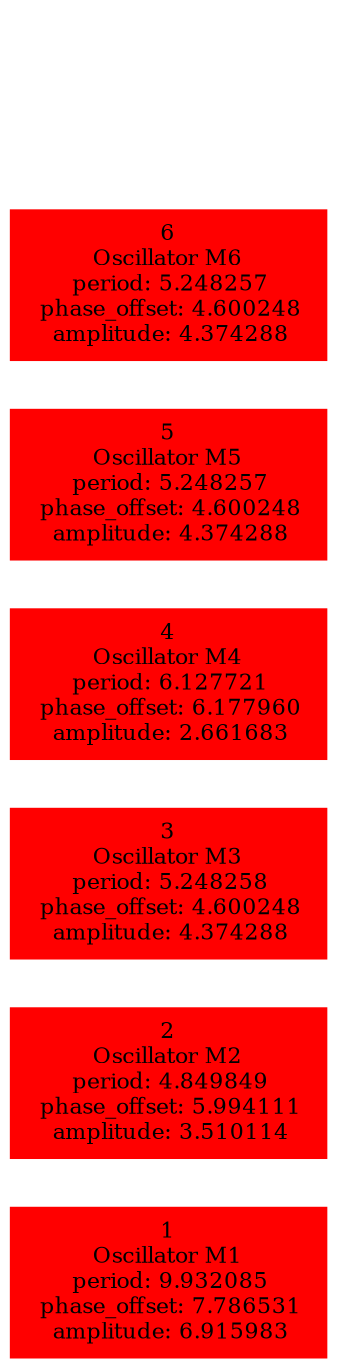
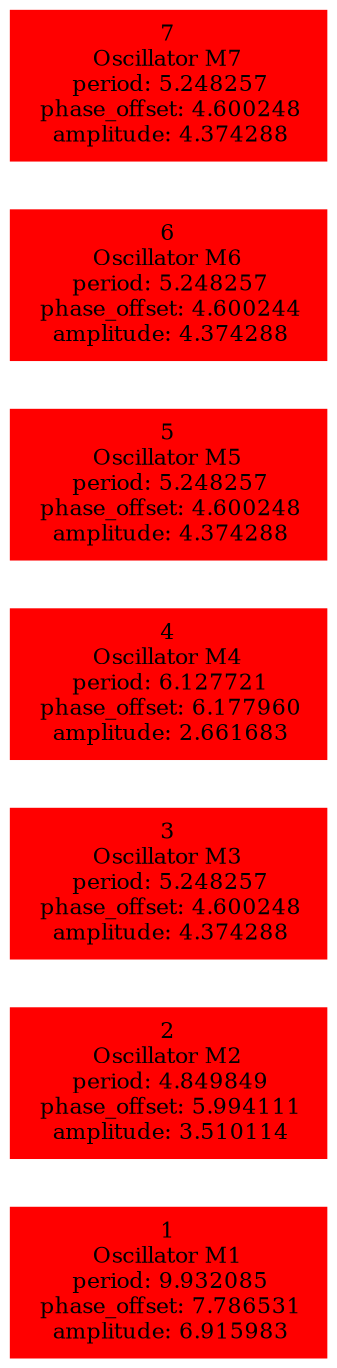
none -> (169, 86)
(169, 309) -> (169, 309)
(169, 882) -> (169, 882)
